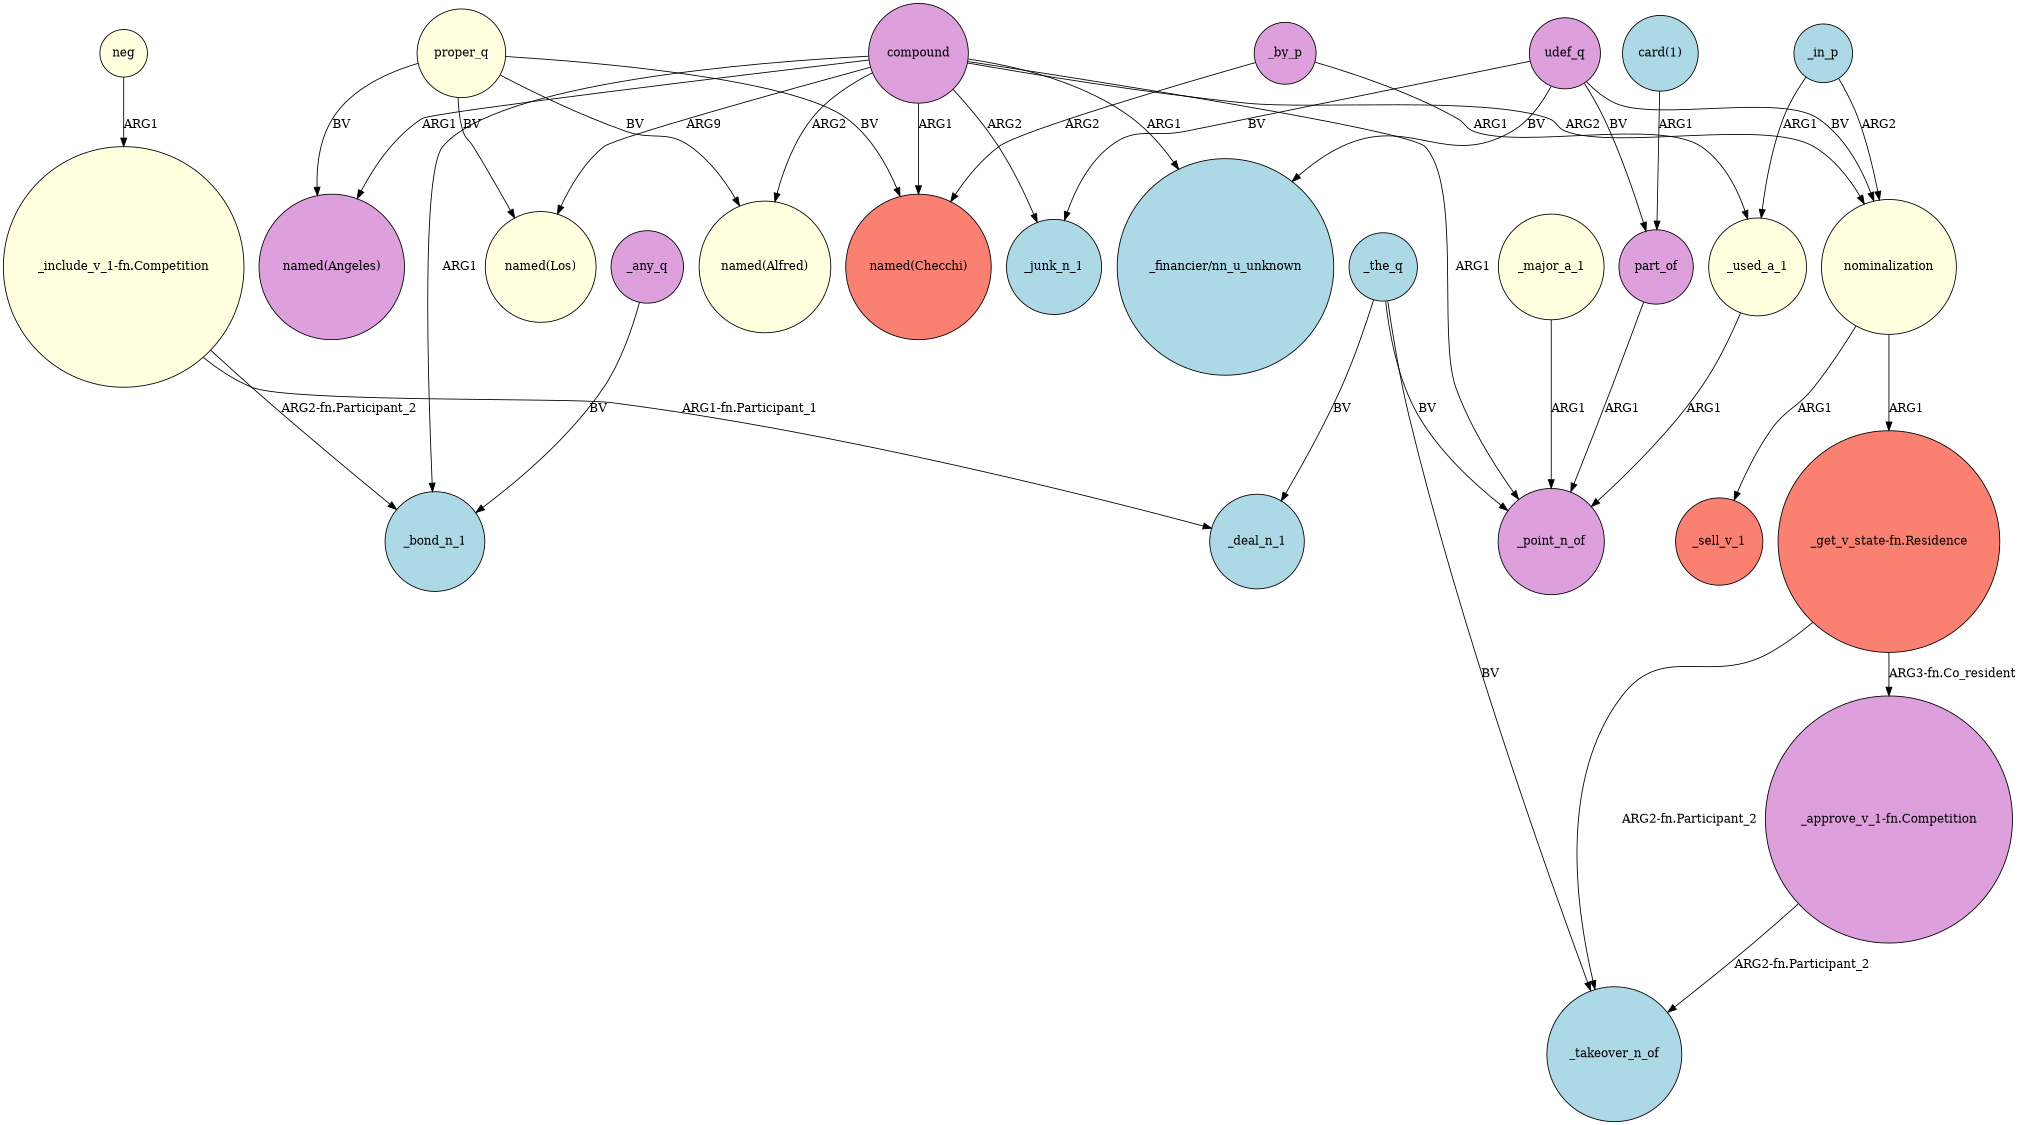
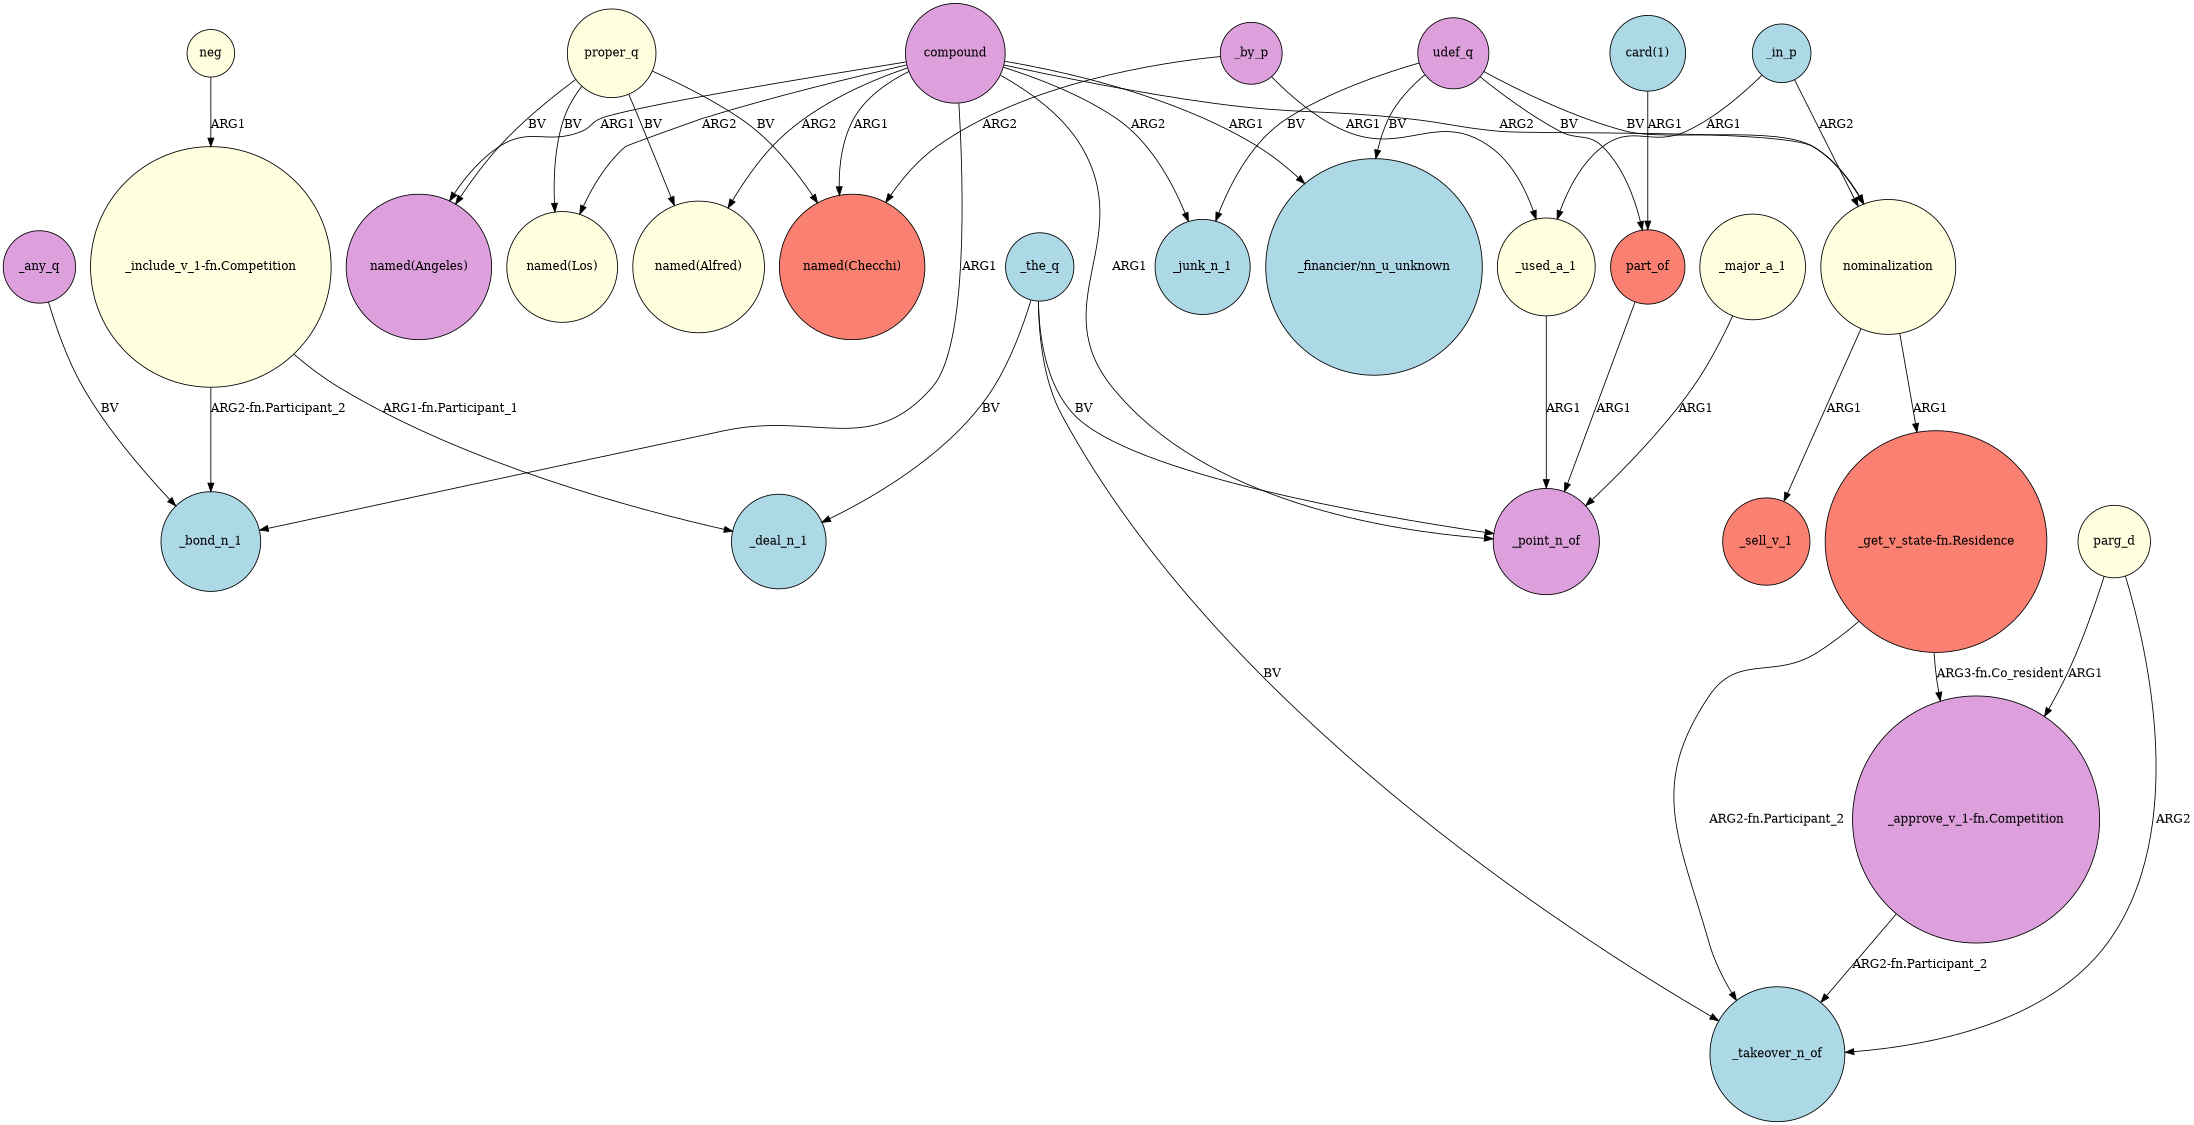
(704, 125) -> (720, 125)
(1656, 267) -> (1648, 267)
none -> (2114, 542)
